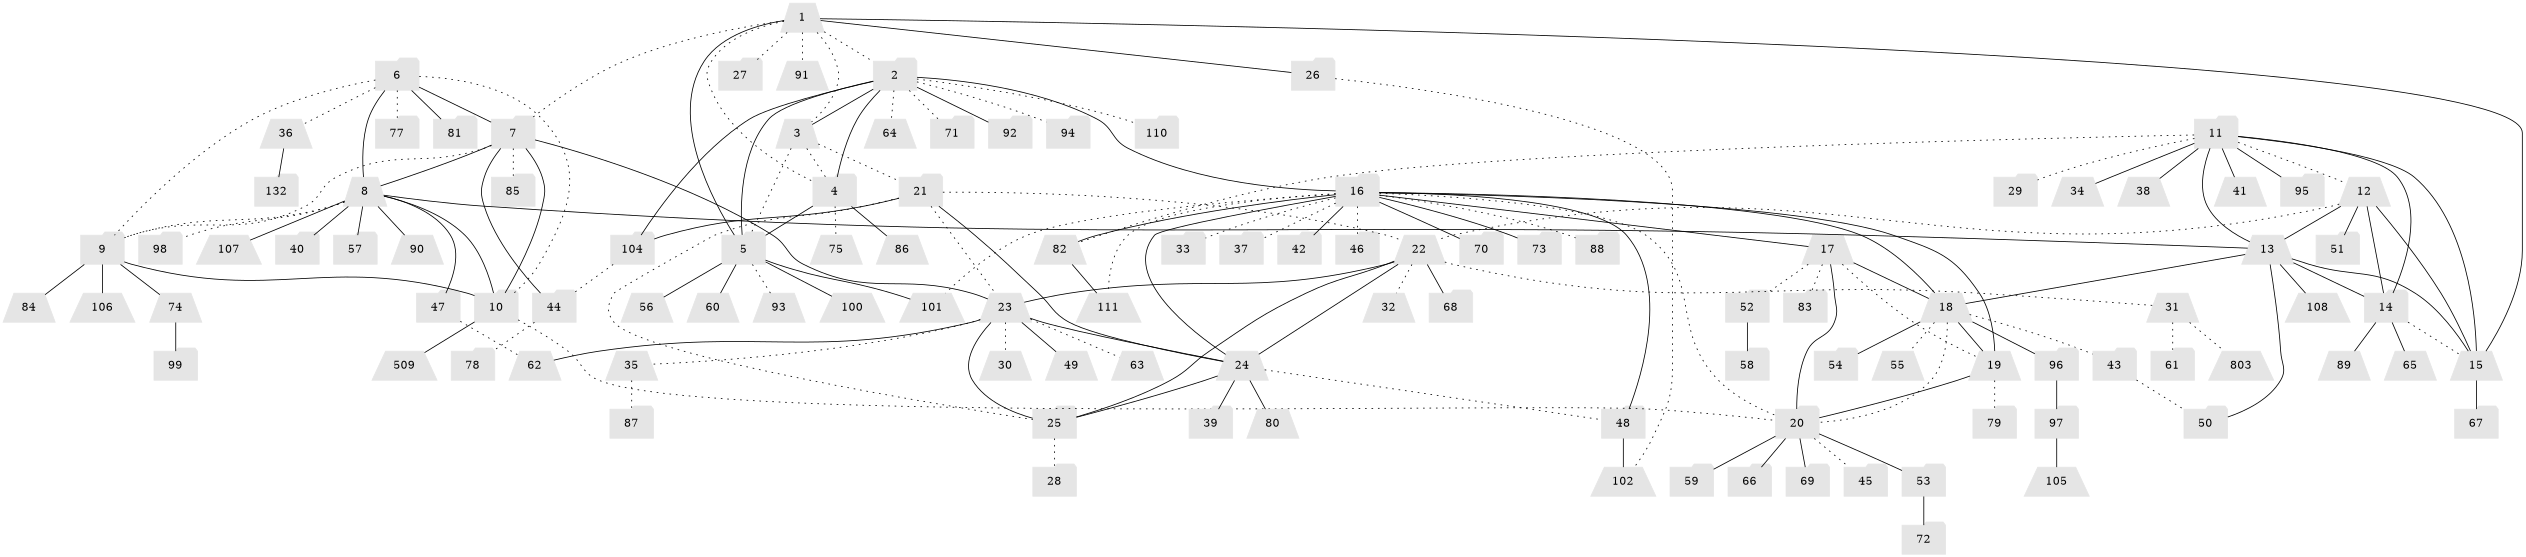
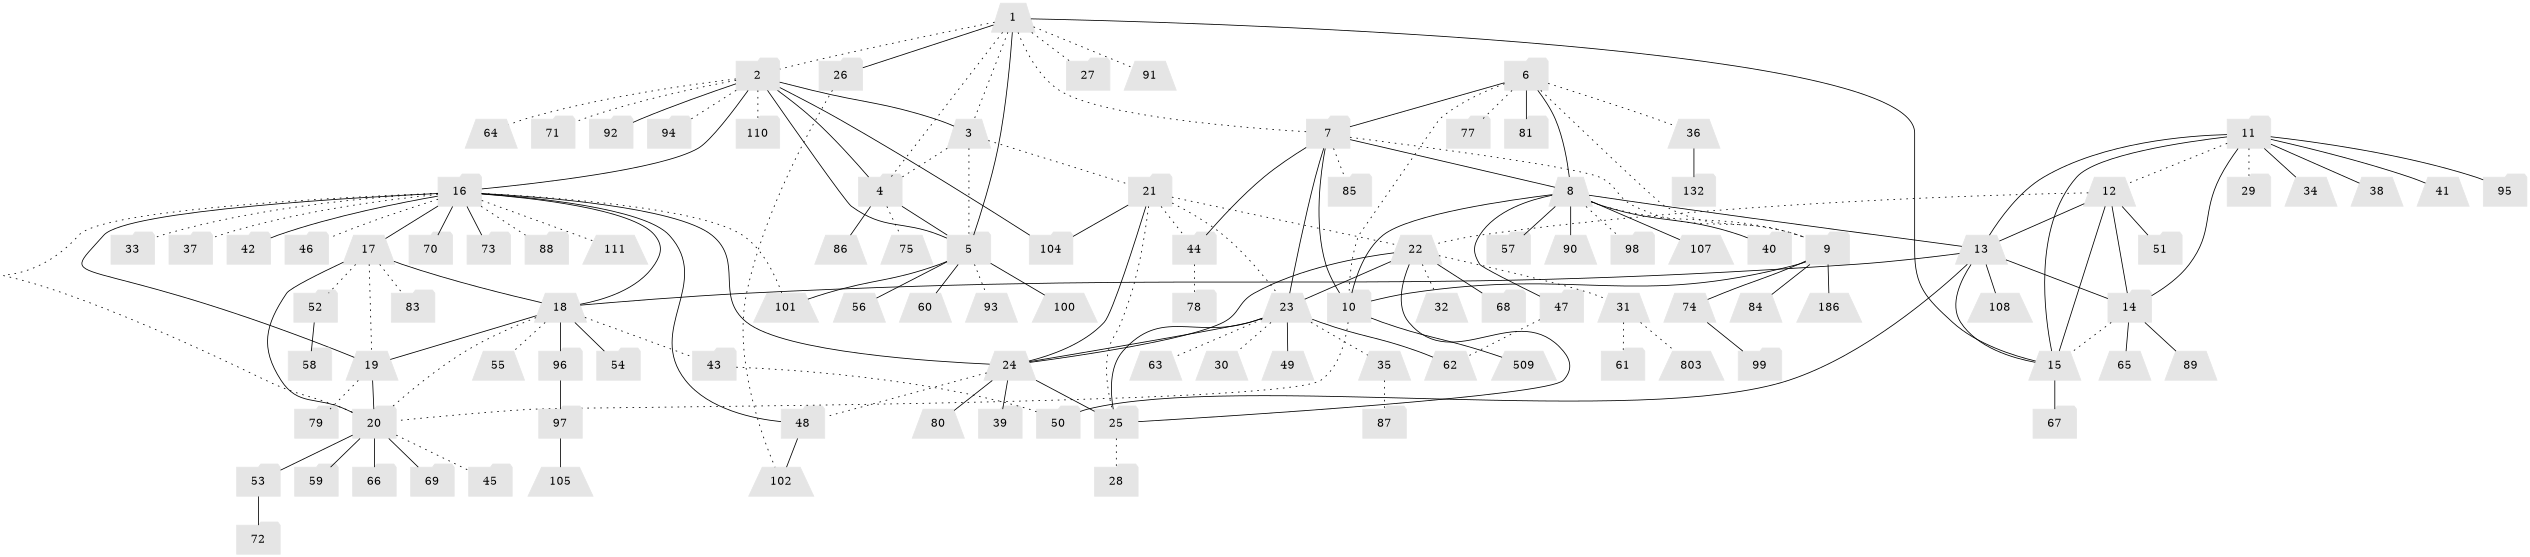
(1060, 250) -> none
(593, 279) -> (1172, 221)
(102, 308) -> (1829, 308)
